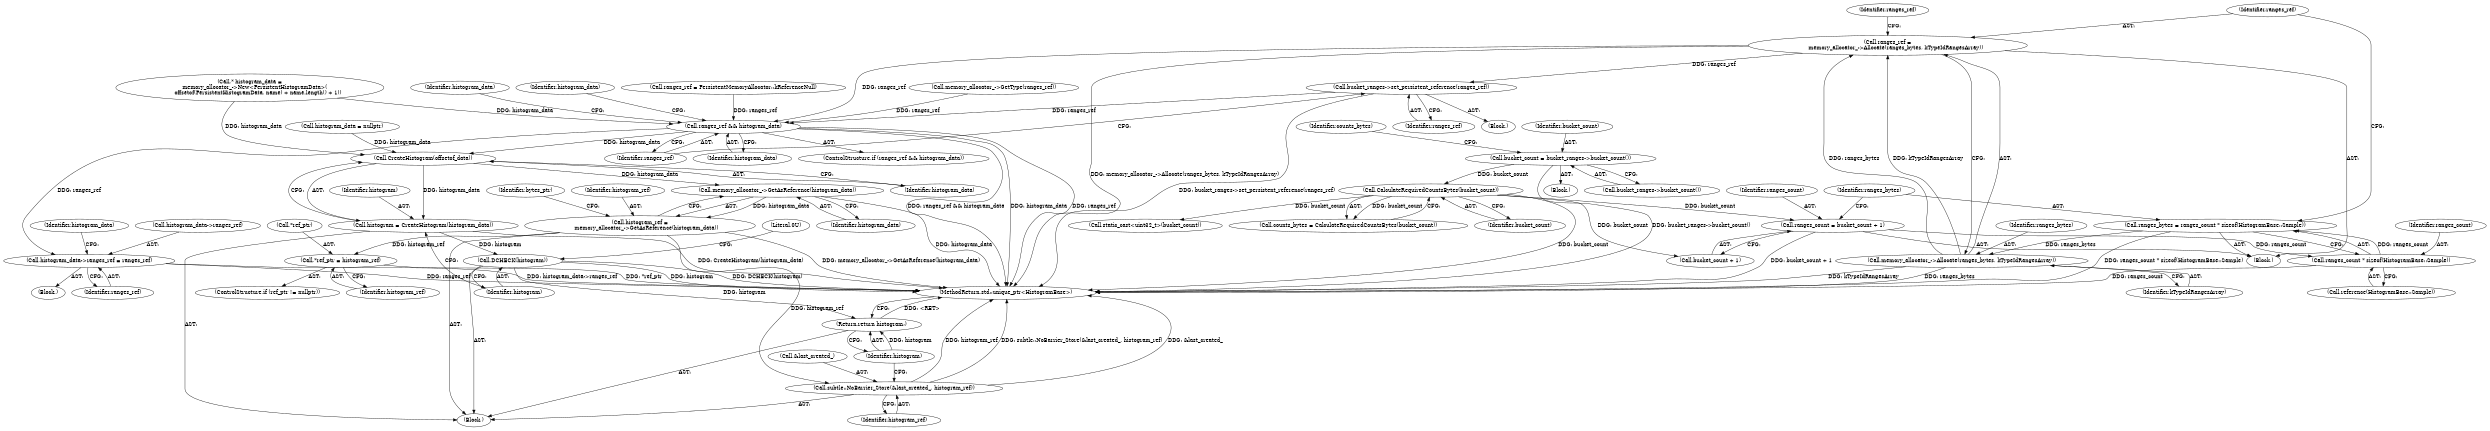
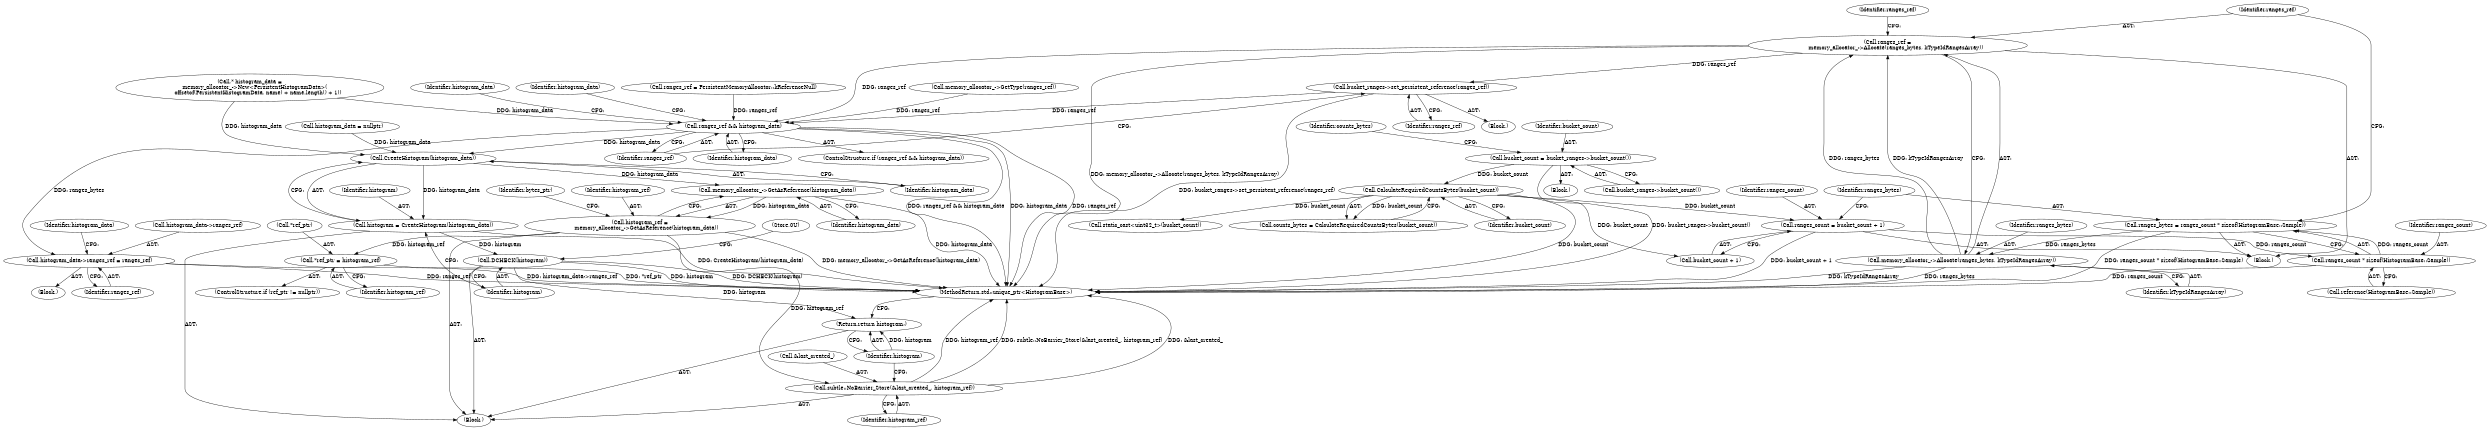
(423, 159) -> (423, 159)
(79, 191) -> (79, 191)
(786, 226) -> (786, 226)
(908, 305) -> none
